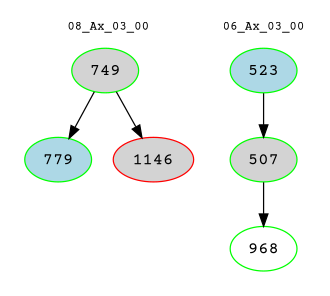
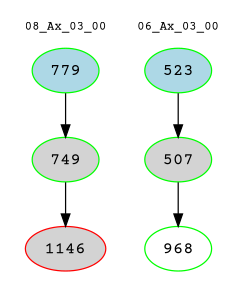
(85, 110) -> (66, 109)
